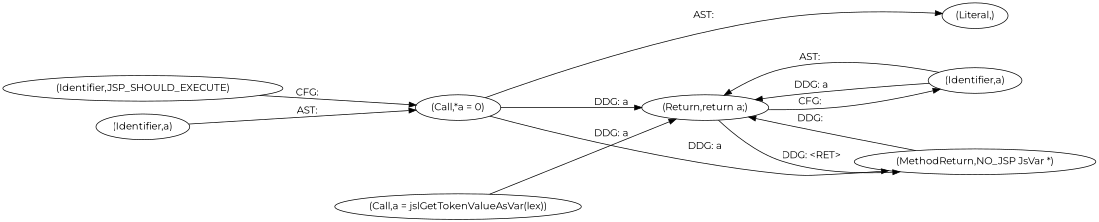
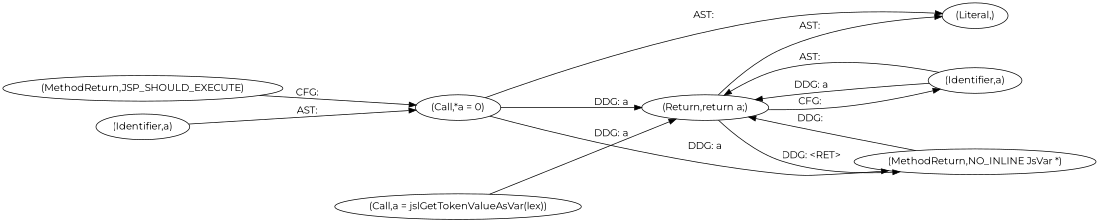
none -> (819, 36)
(143, 88) -> (143, 88)
(975, 162) -> (975, 162)
